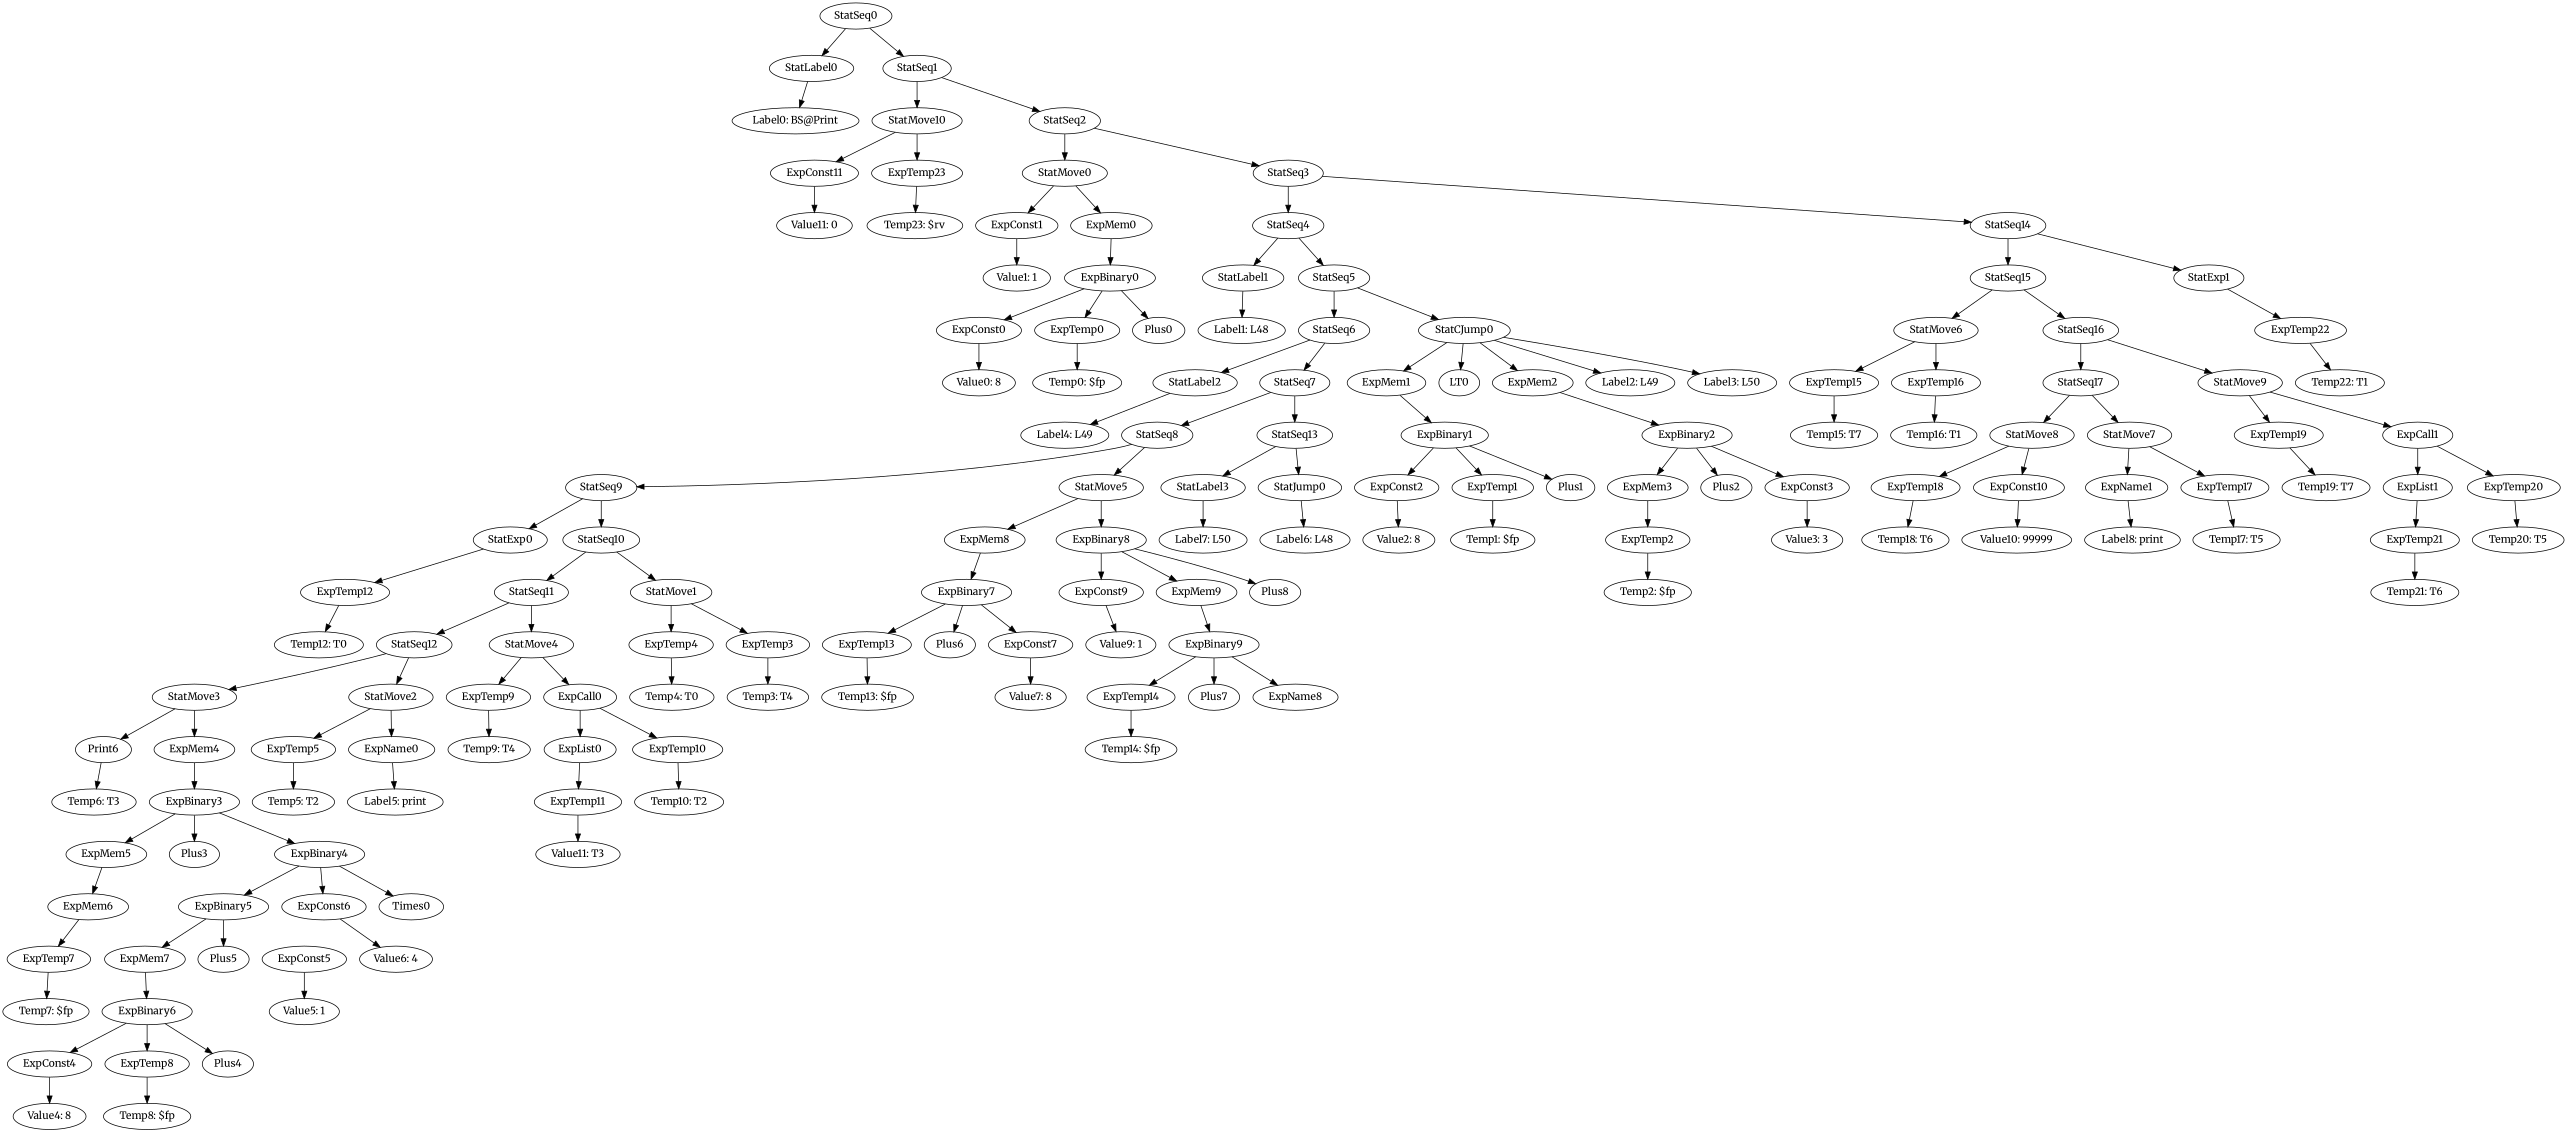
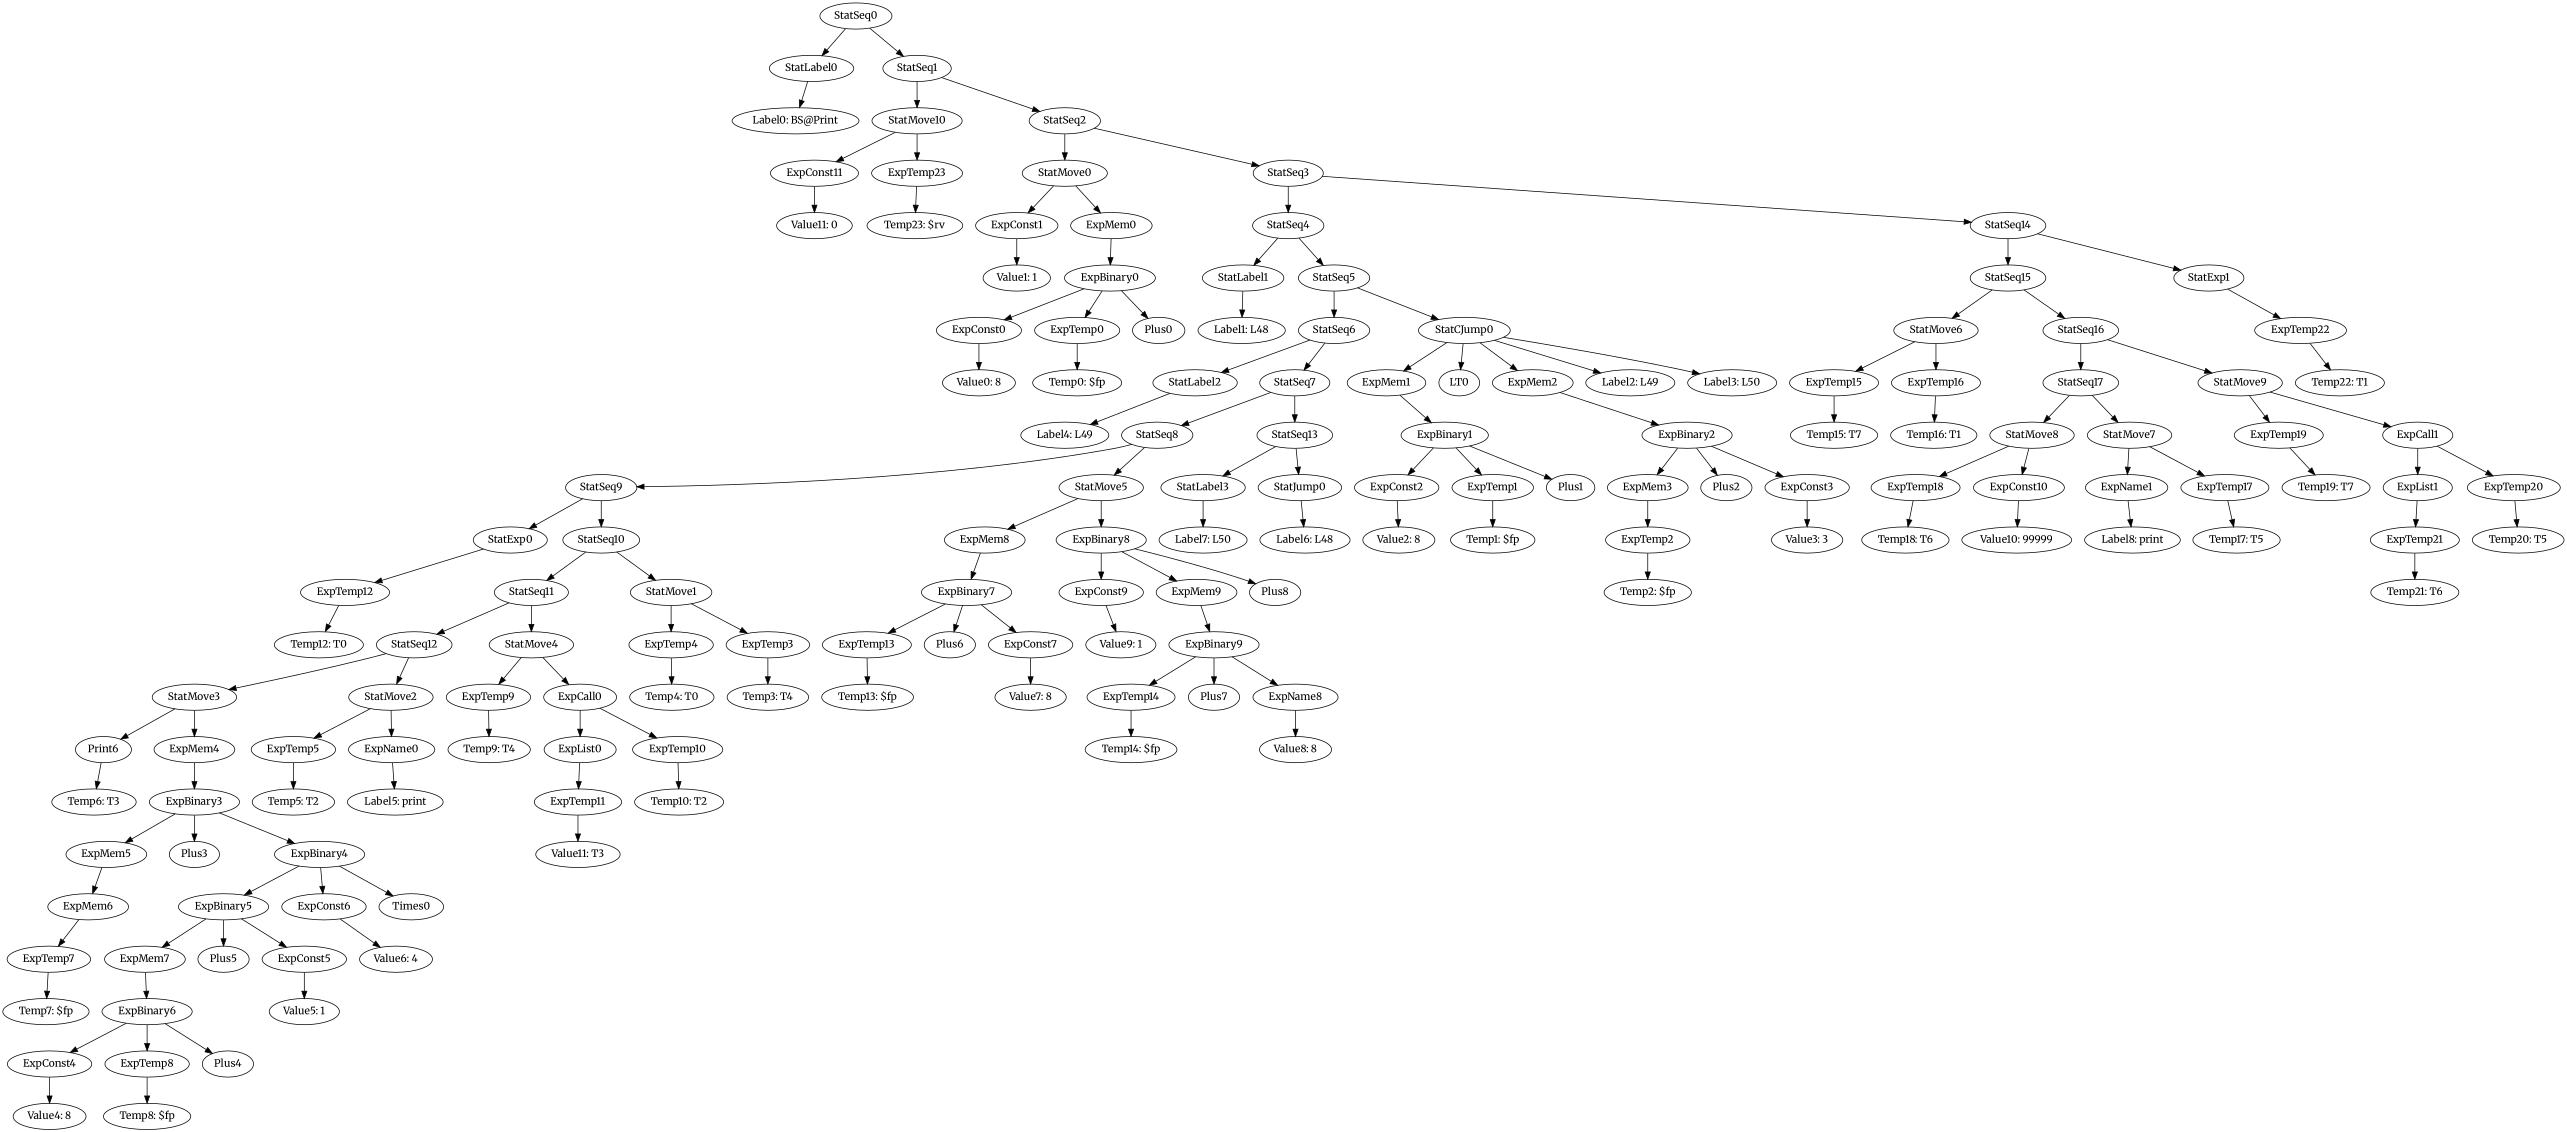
none -> (1296, 750)
none -> (261, 931)
